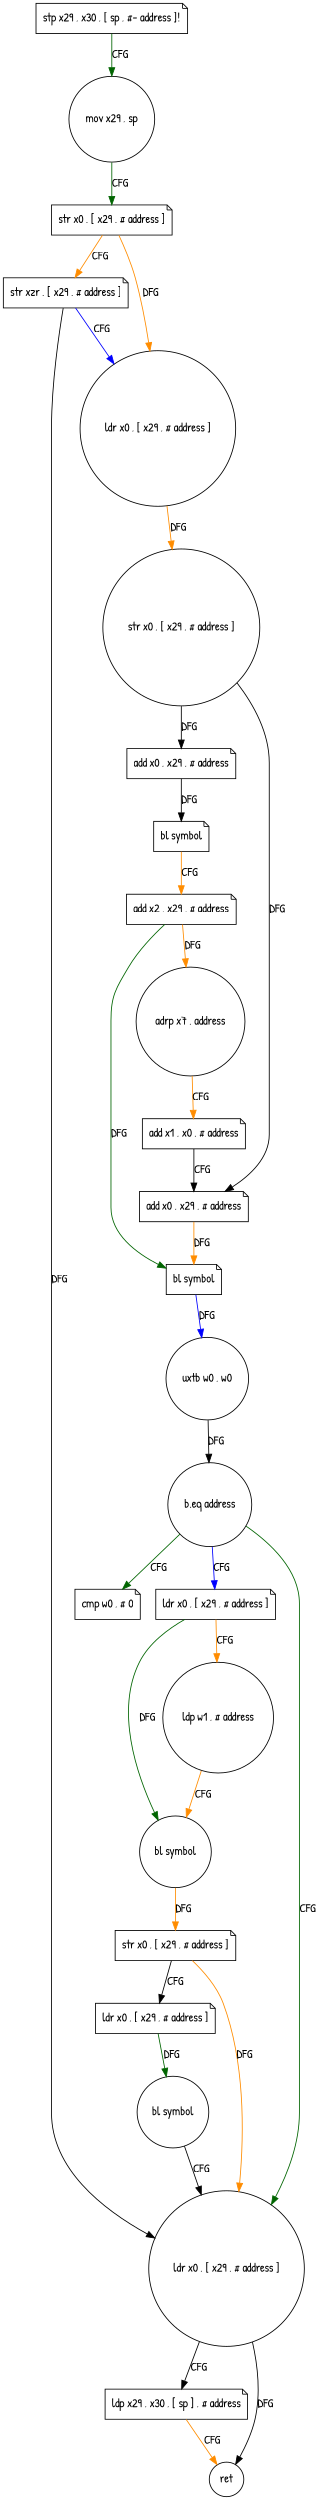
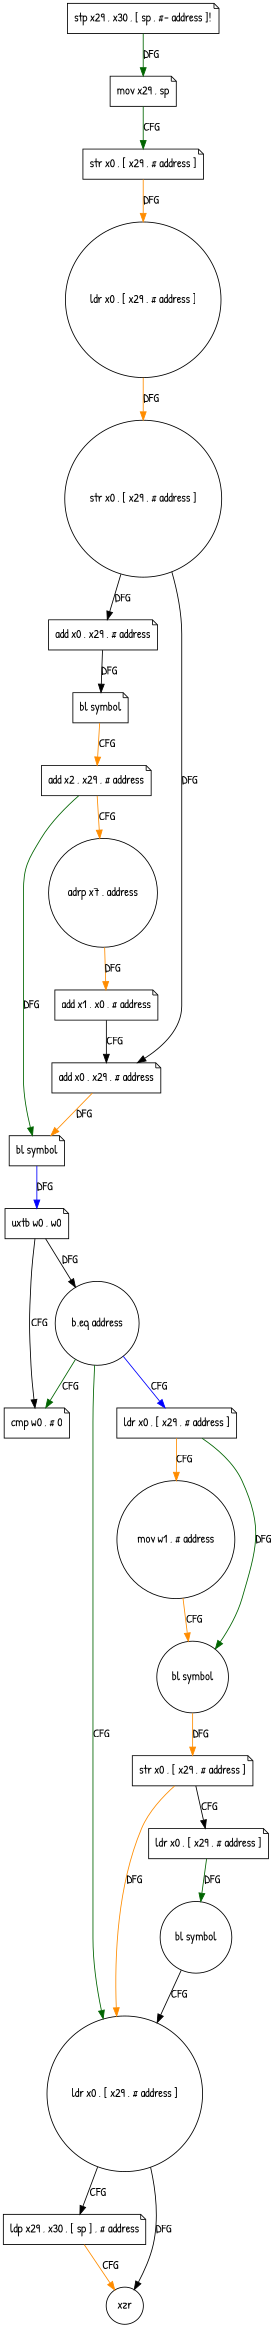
(120, 55) -> (151, 55)
(112, 119) -> (143, 91)
(66, 293) -> none
(193, 946) -> (107, 817)
(201, 1097) -> (113, 969)
none -> (30, 1319)
(207, 1379) -> (37, 1224)
(218, 1718) -> (176, 1540)
(227, 2479) -> (125, 2306)
